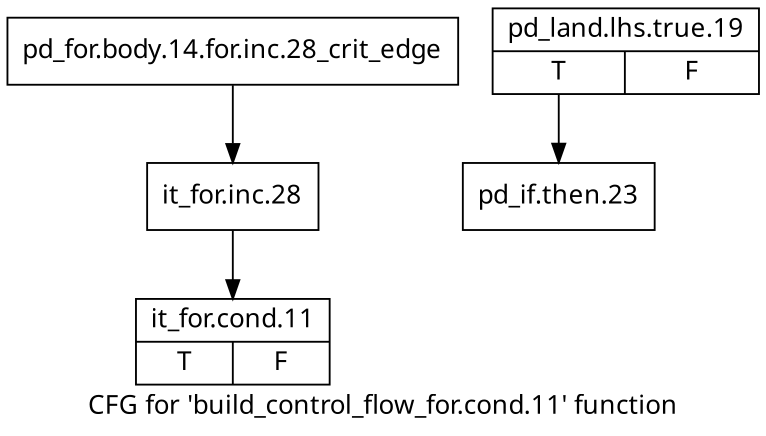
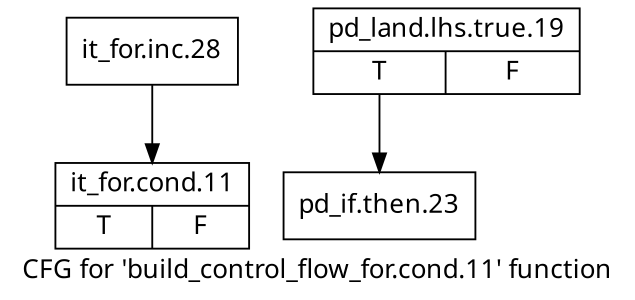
(233, 51) -> none
